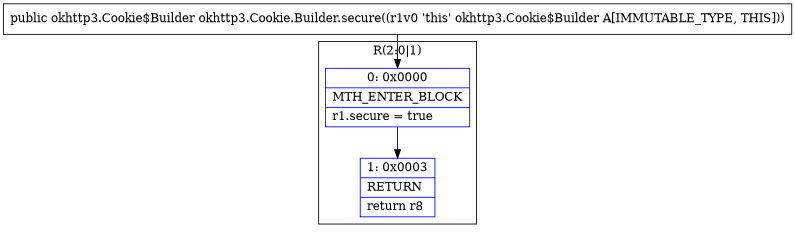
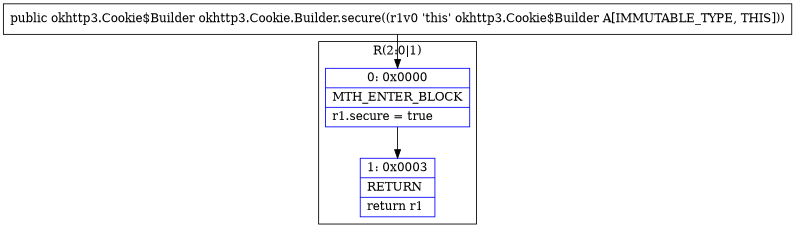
(395, 207) -> (395, 207)
